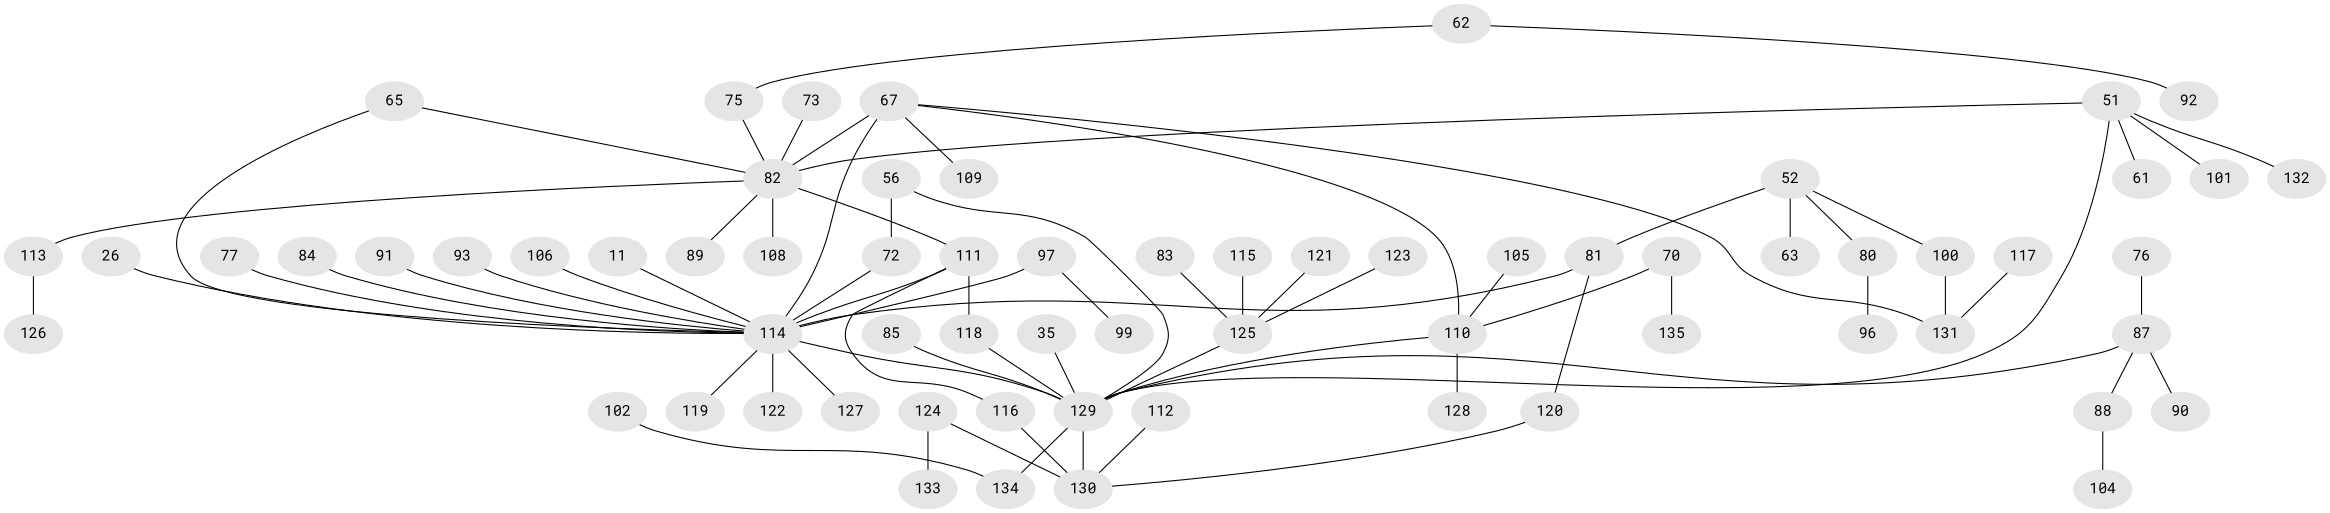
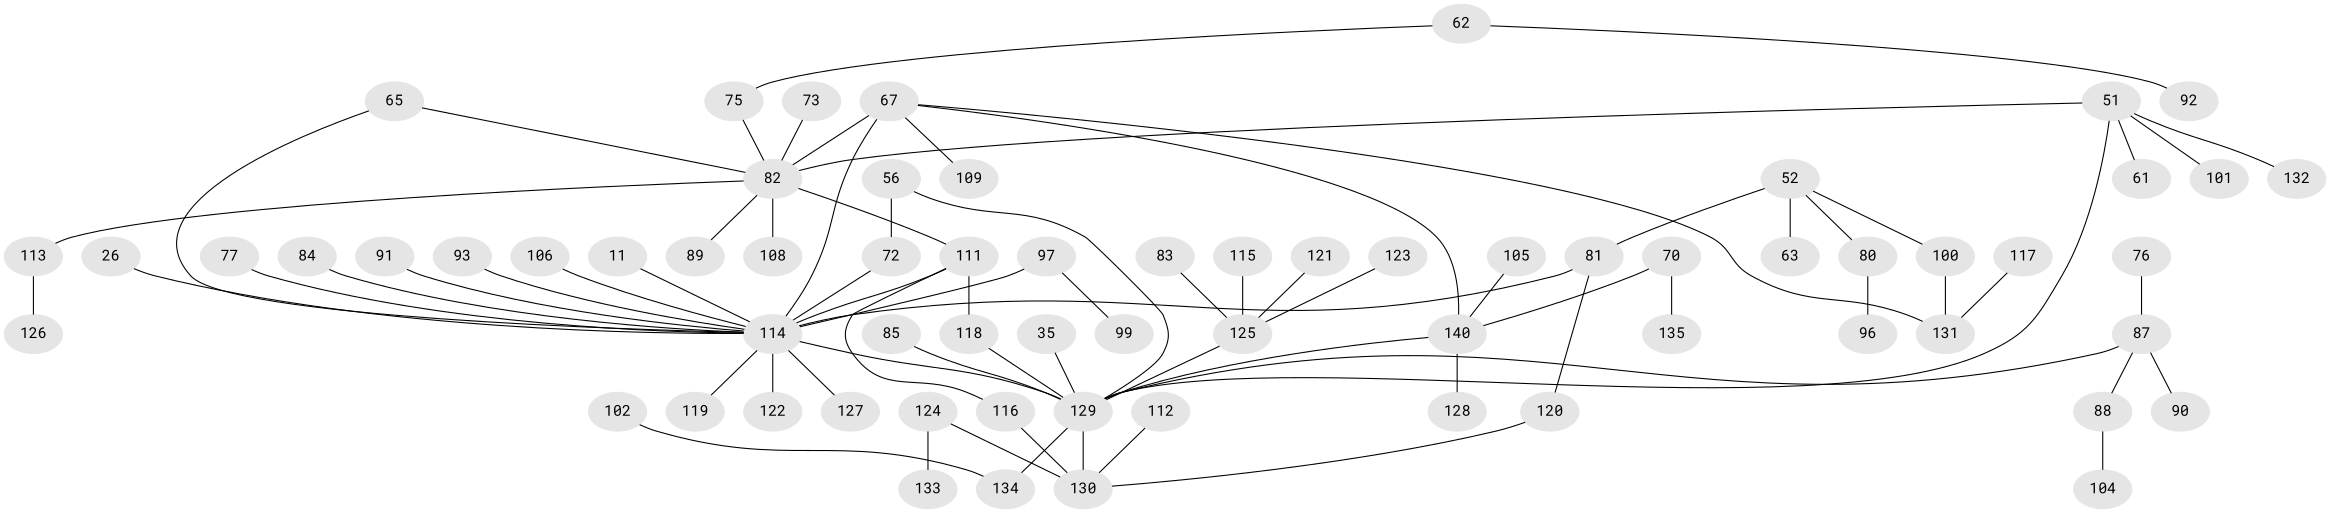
(1457, 334) -> (1457, 334)
